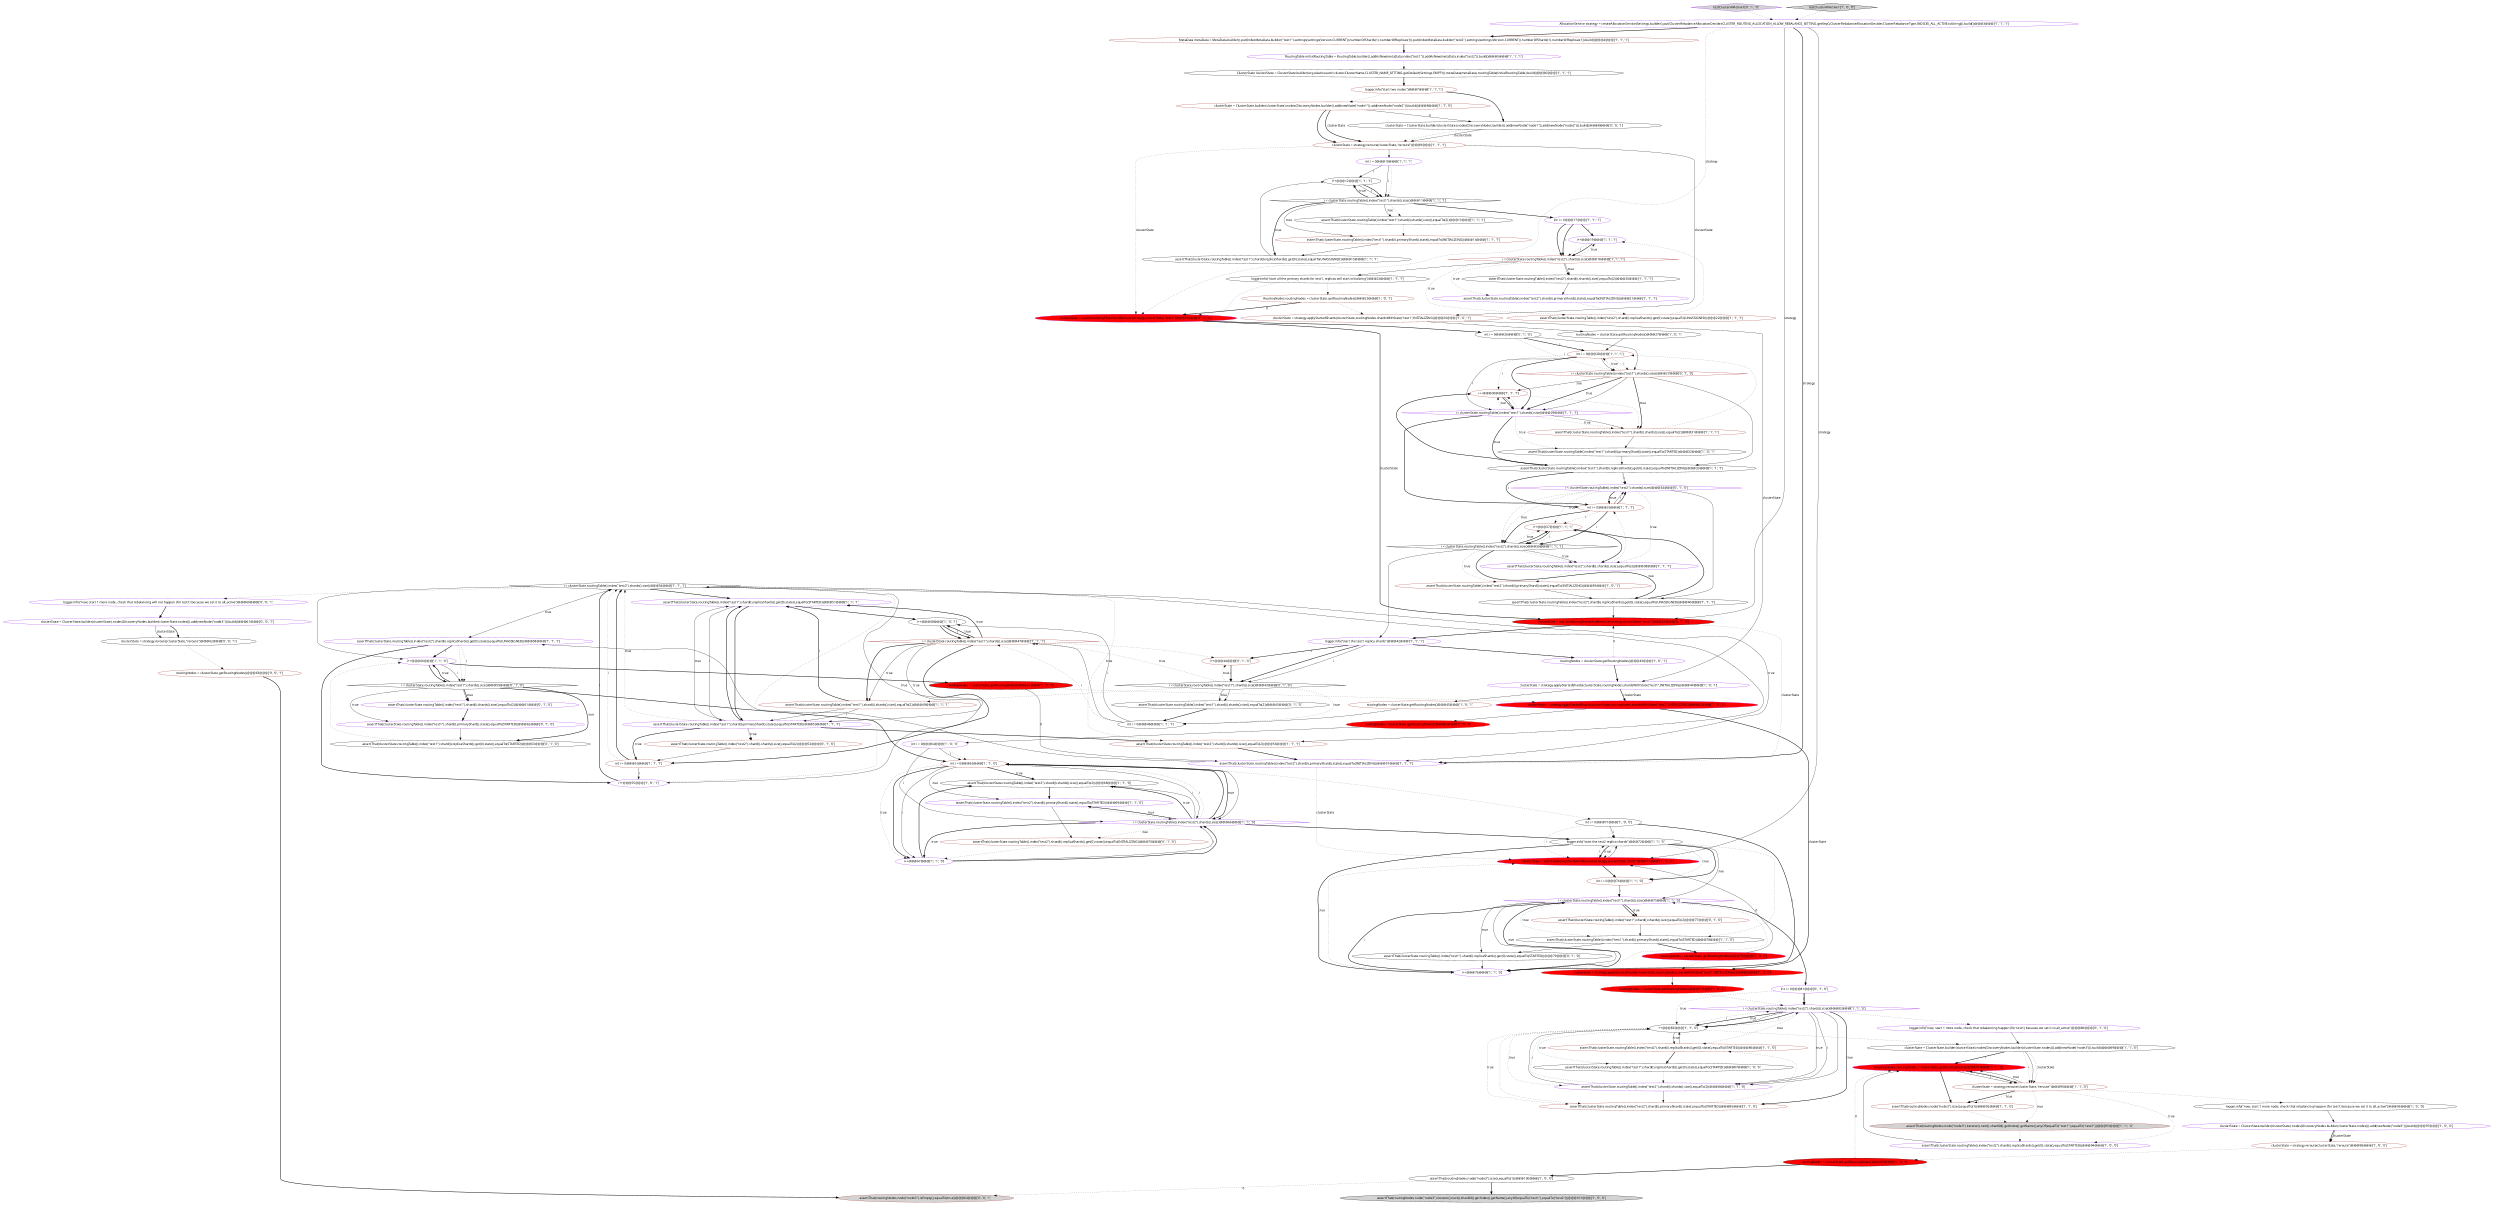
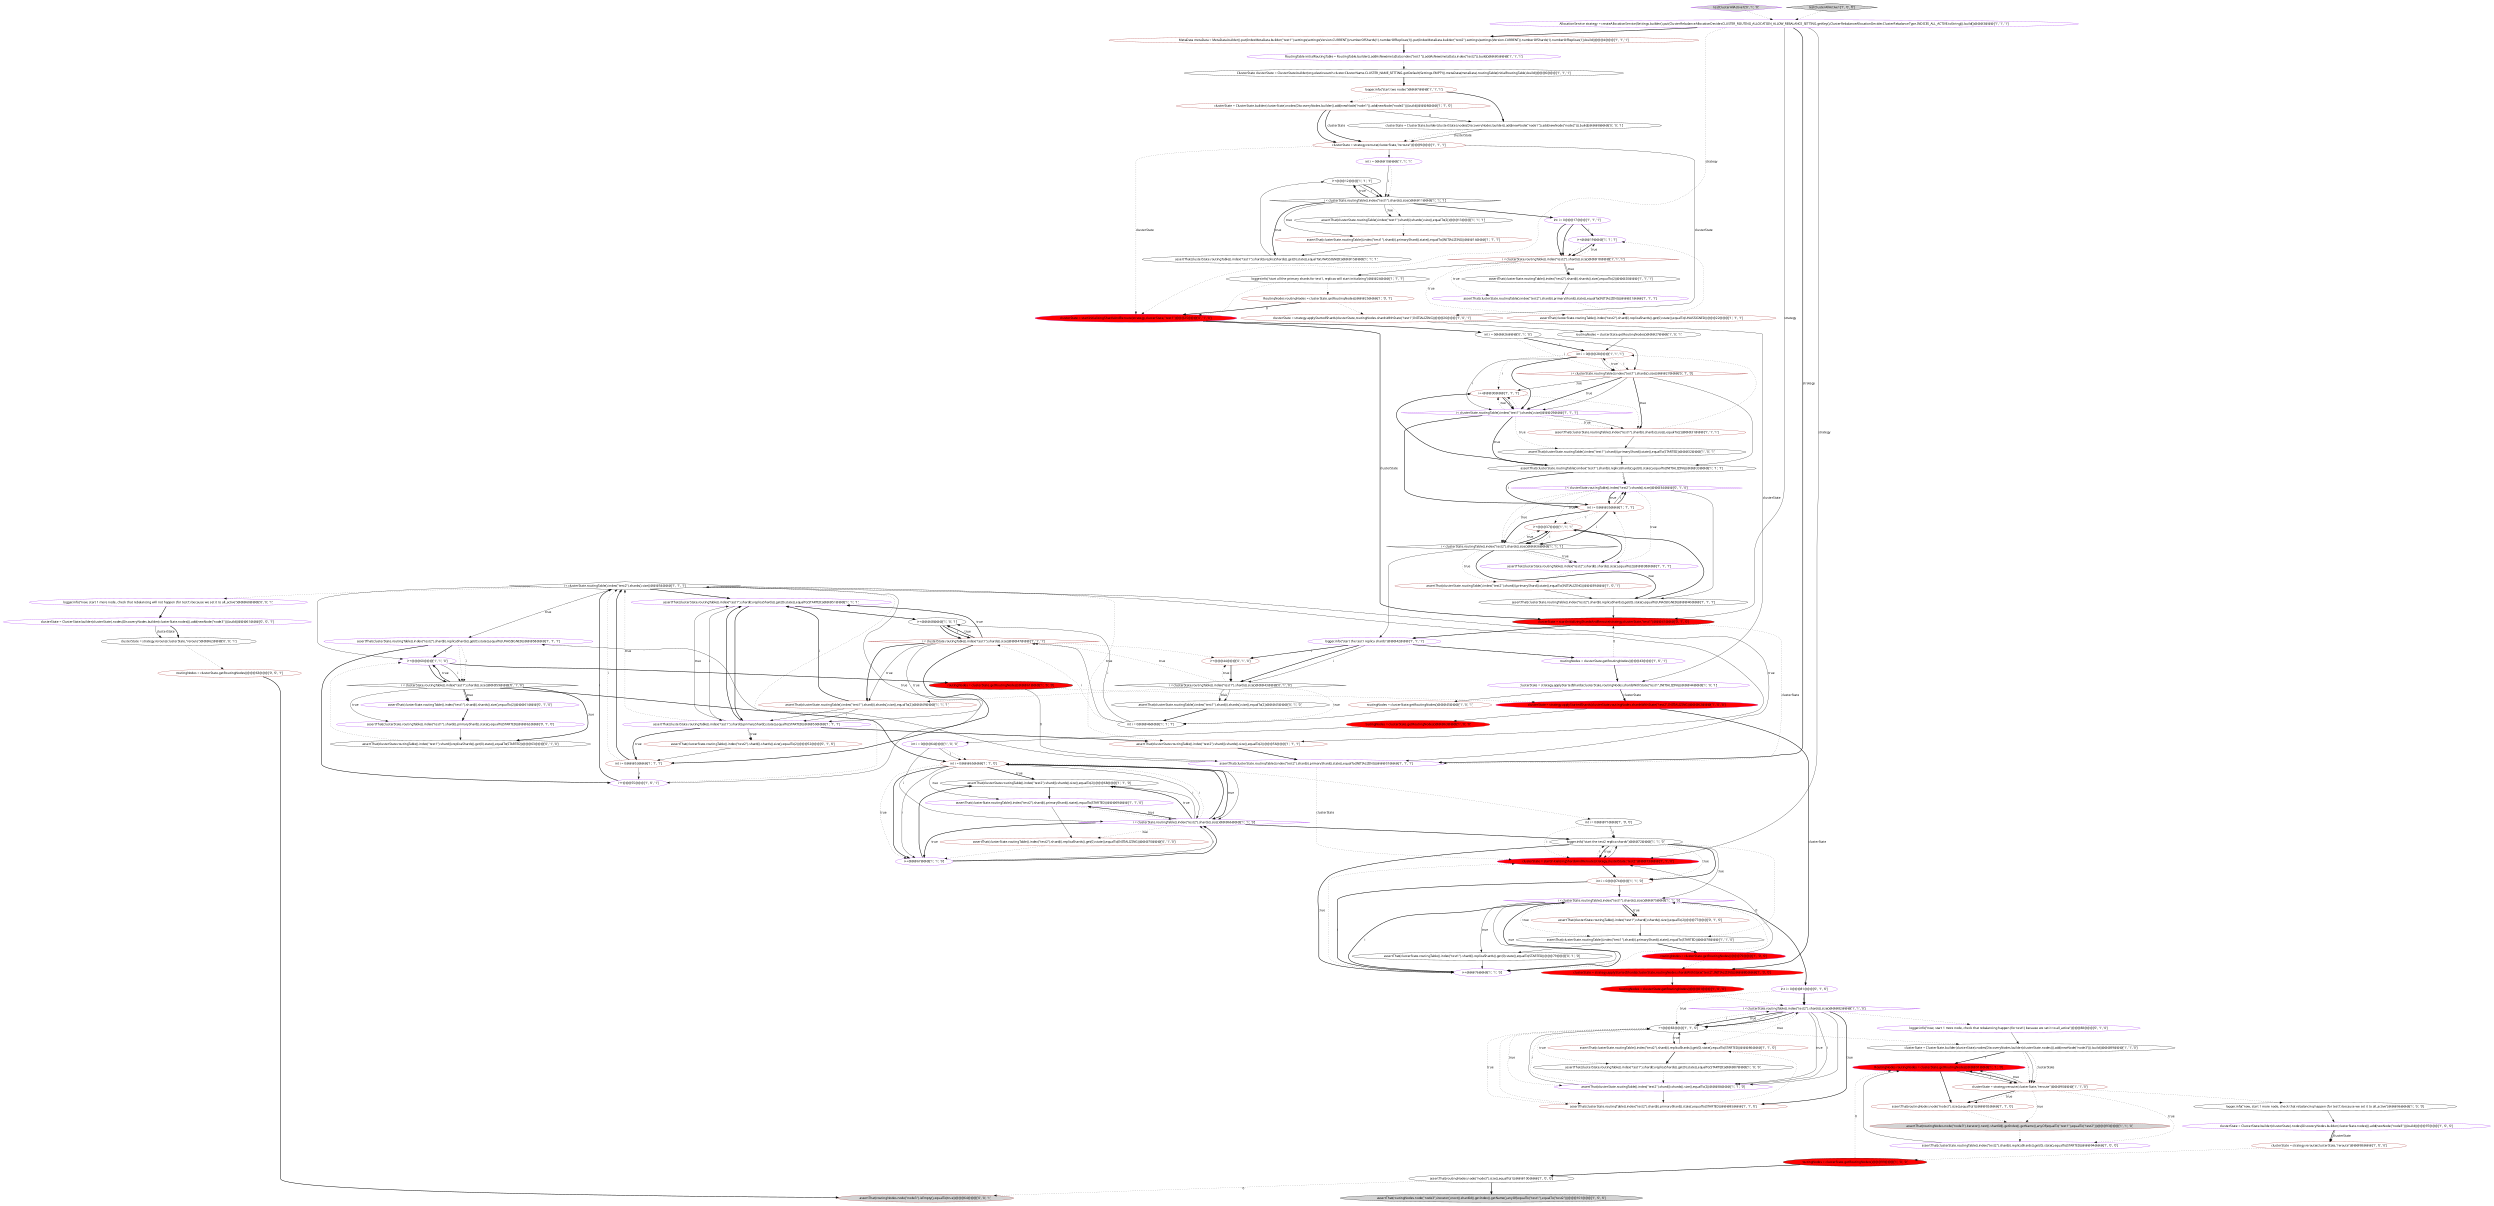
(1372, 171) -> none
(1787, 960) -> (1375, 892)
